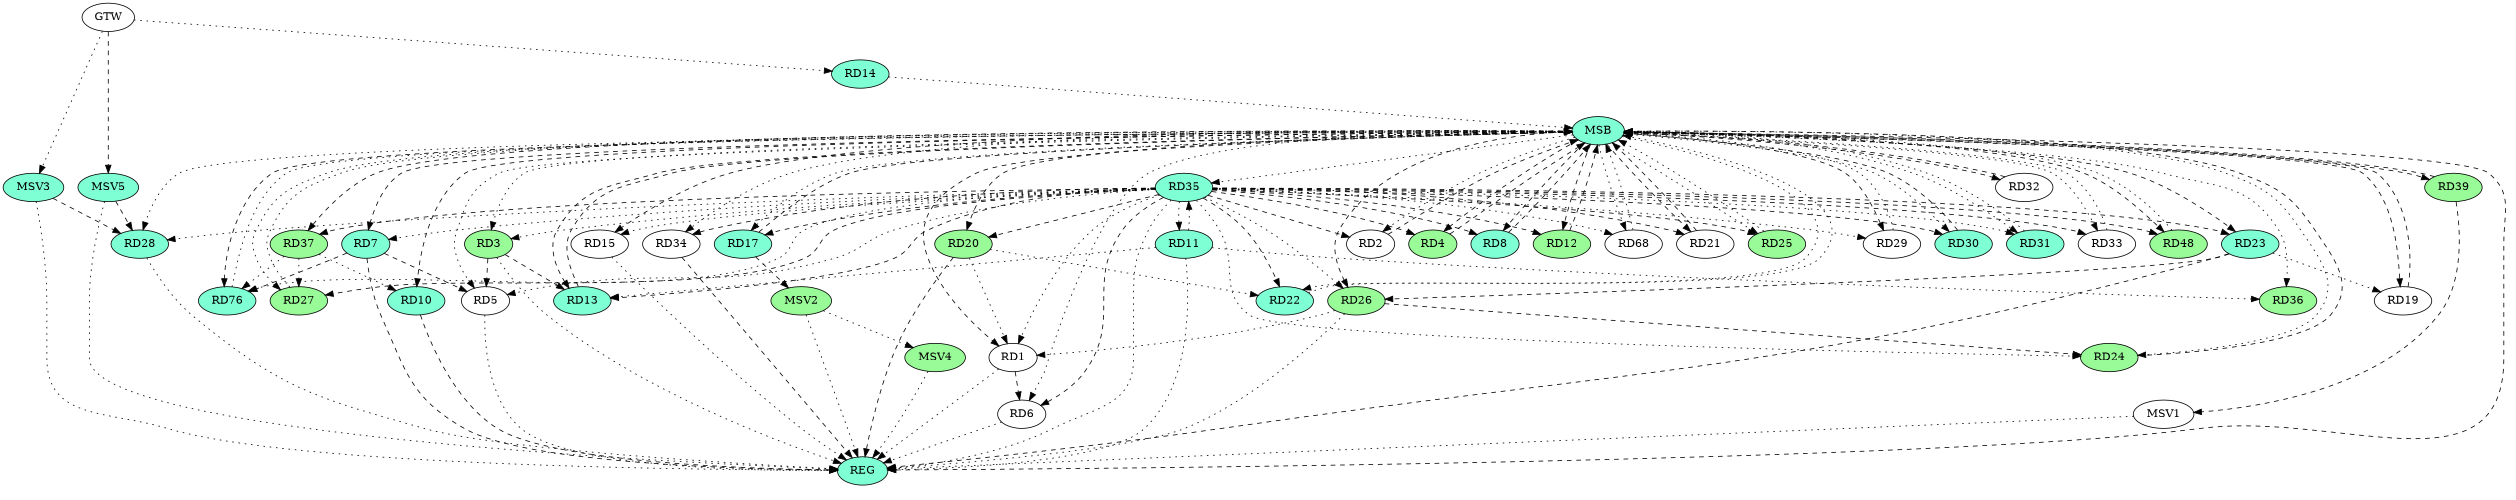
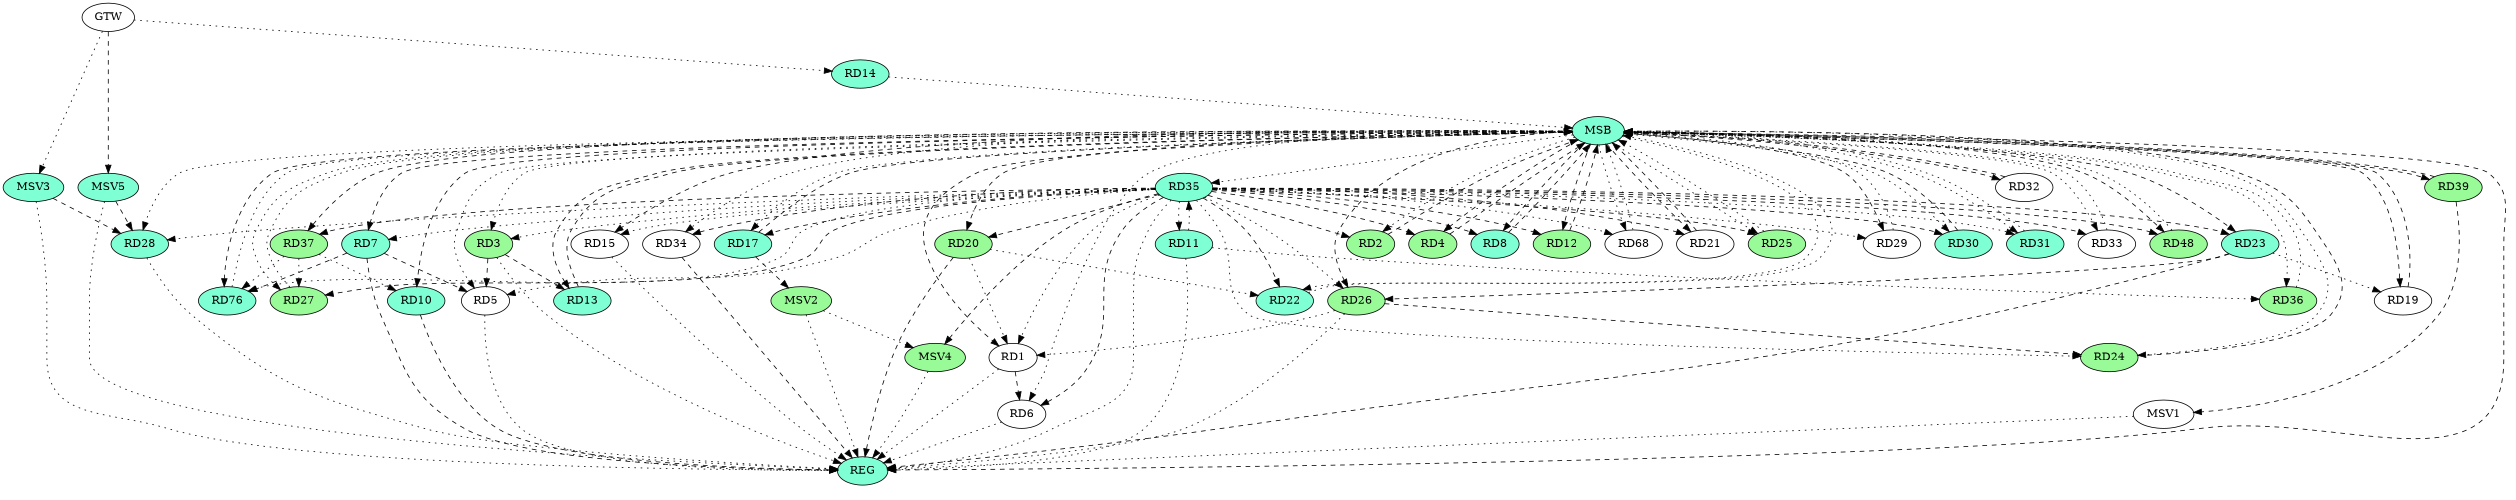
none -> (2002, 150)
(1371, 244) -> (1371, 244)
(893, 259) -> (1041, 246)
(887, 272) -> none
